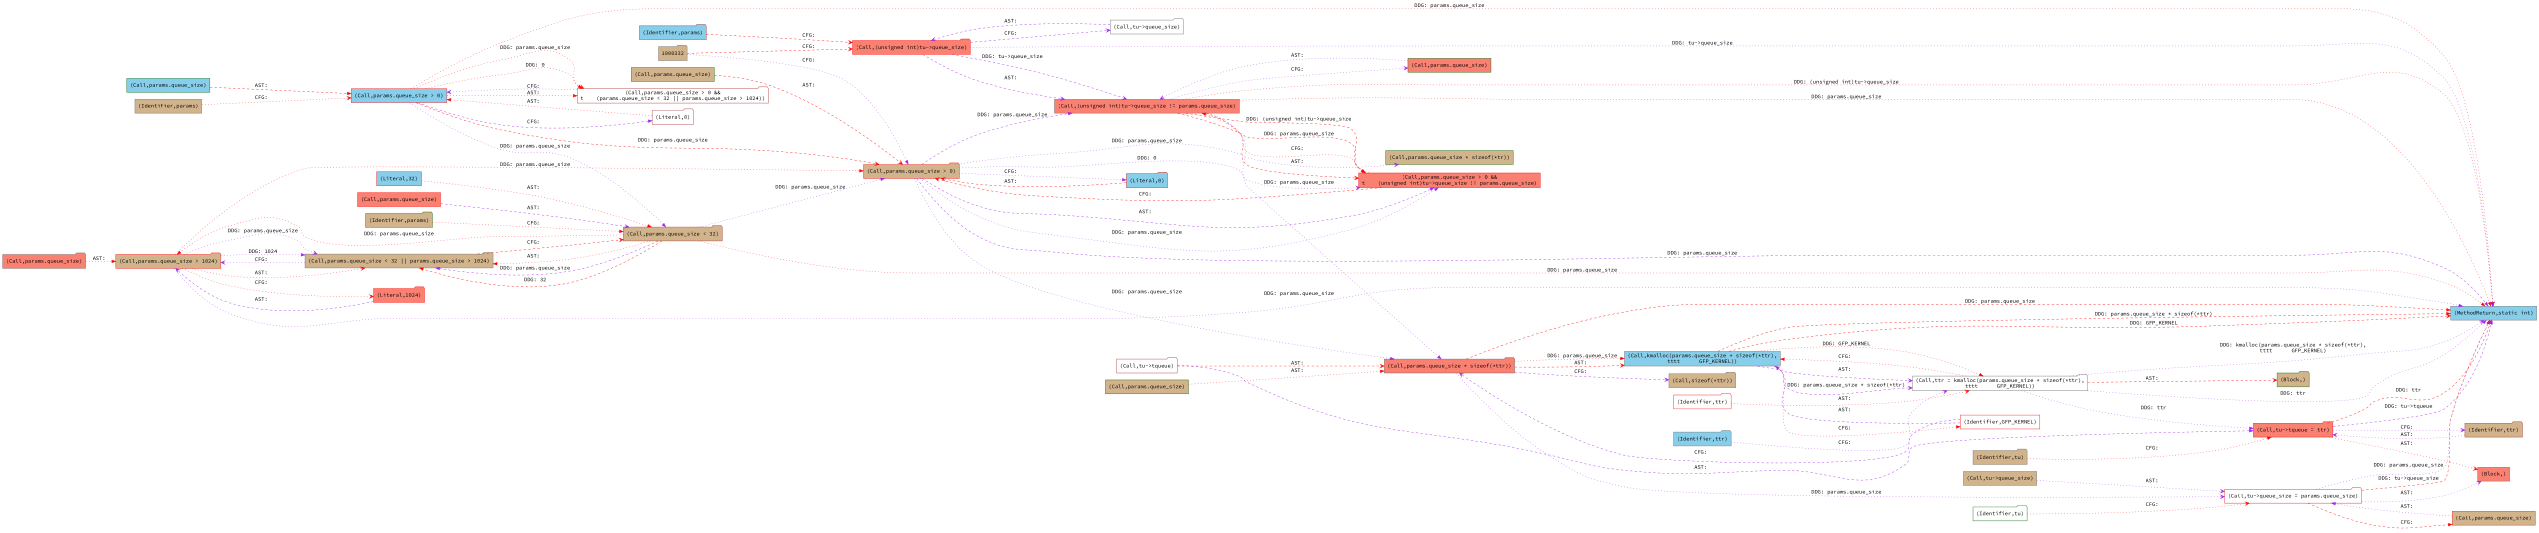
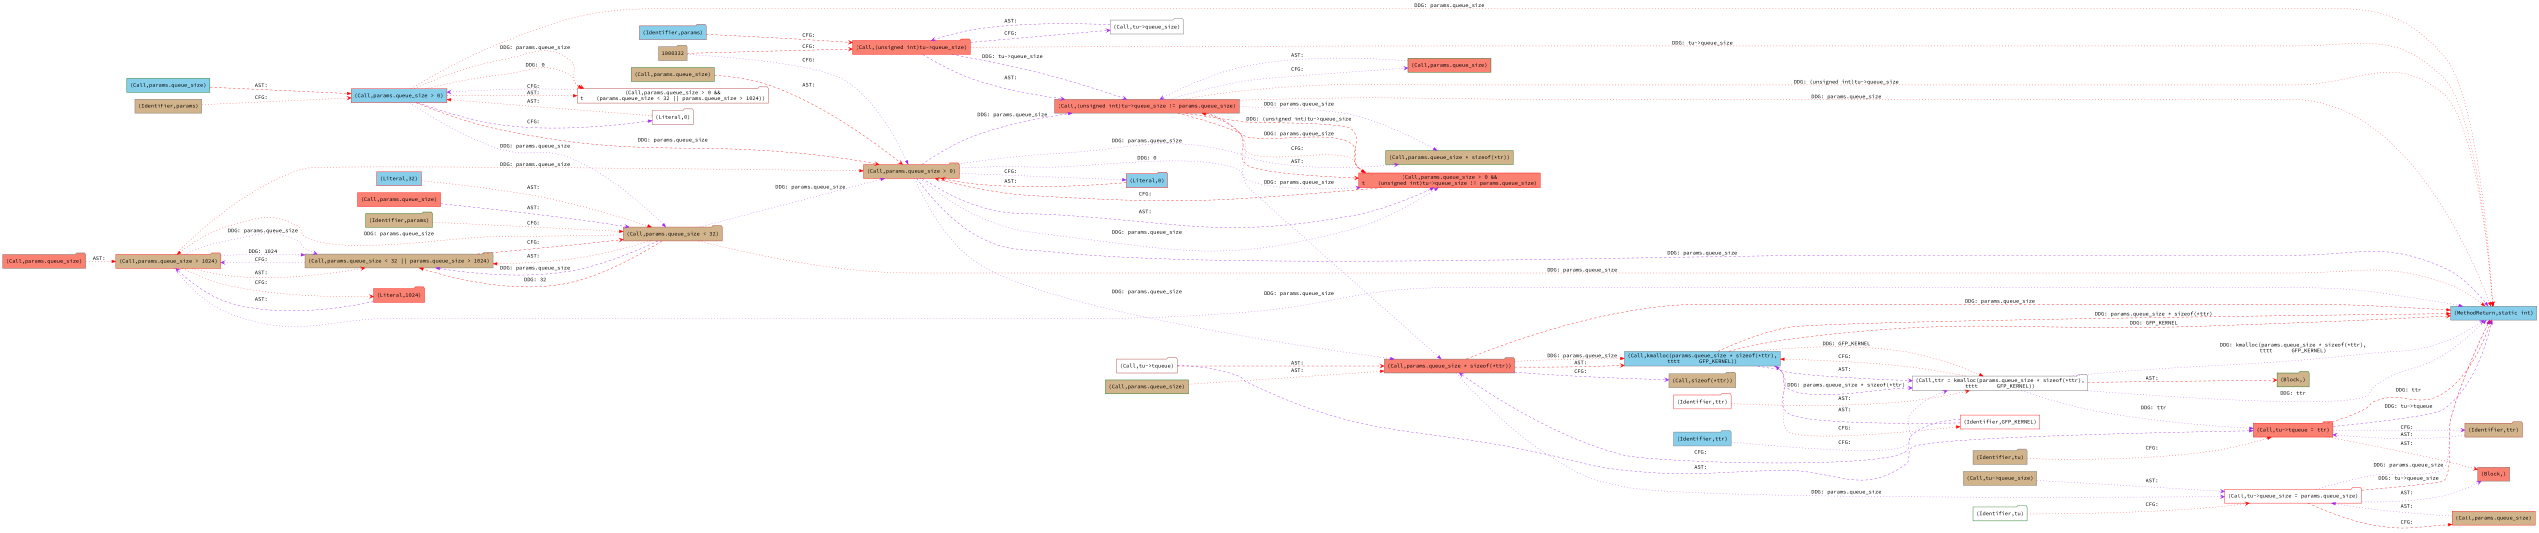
(1828, 46) -> (1828, 46)
none -> (1340, 113)
